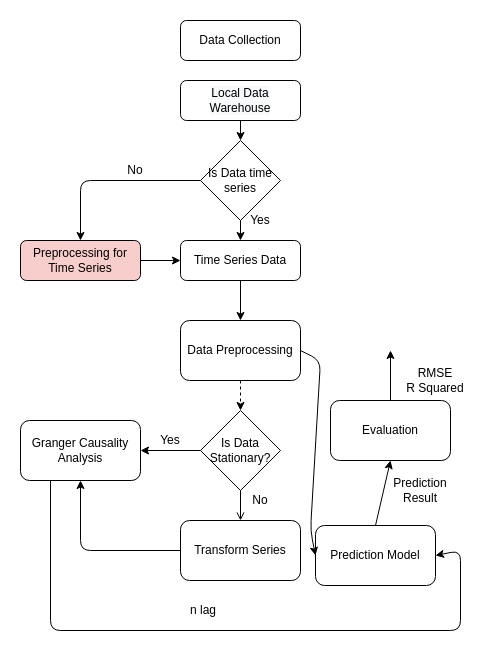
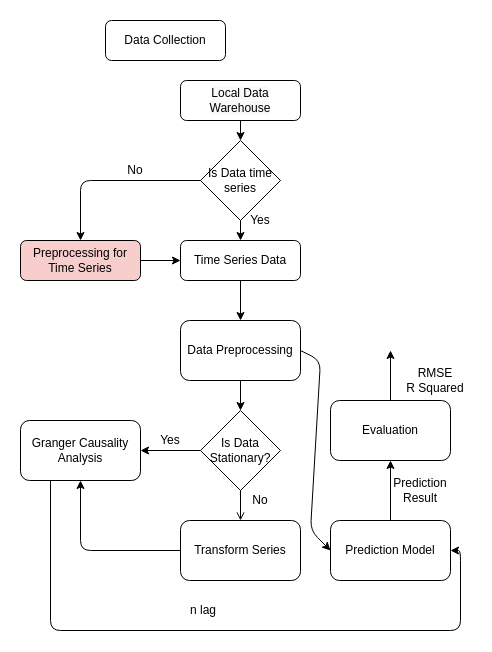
(241, 41) -> (166, 41)
(241, 393) -> (241, 393)
(376, 556) -> (391, 551)
